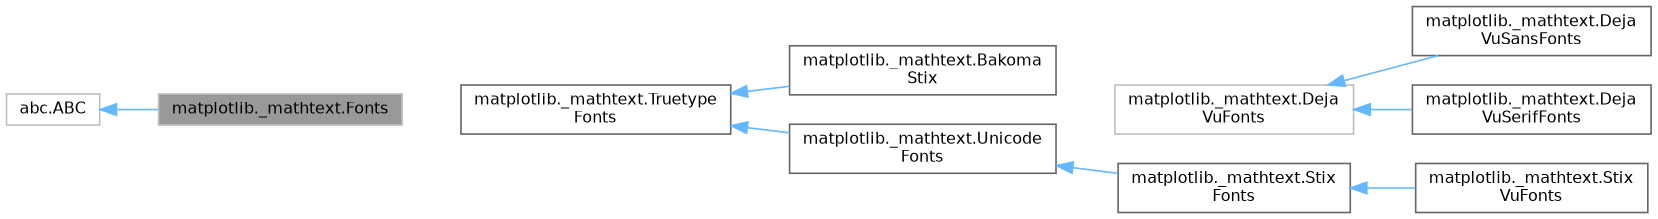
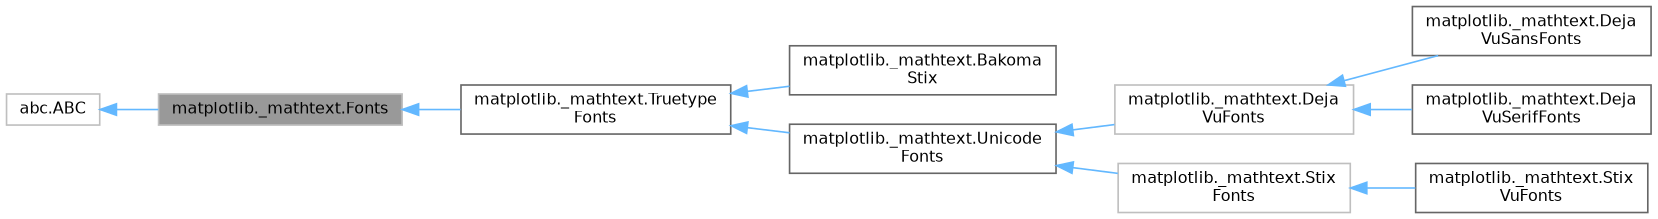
none -> (440, 110)
none -> (1094, 127)
(1234, 188) -> (1234, 188)
